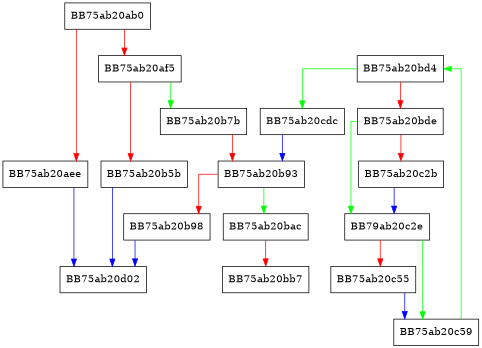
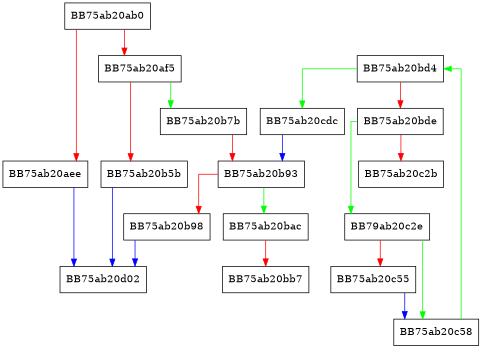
(394, 197) -> none
(436, 332) -> (436, 332)
